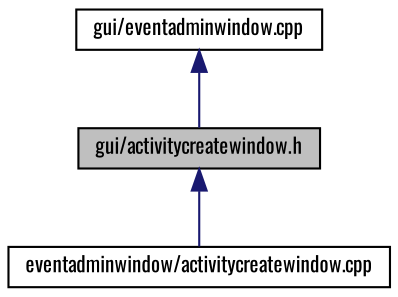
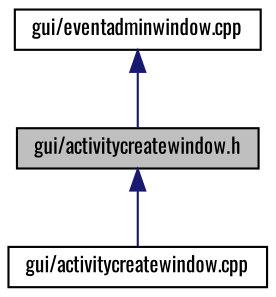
(199, 267) -> (138, 267)
